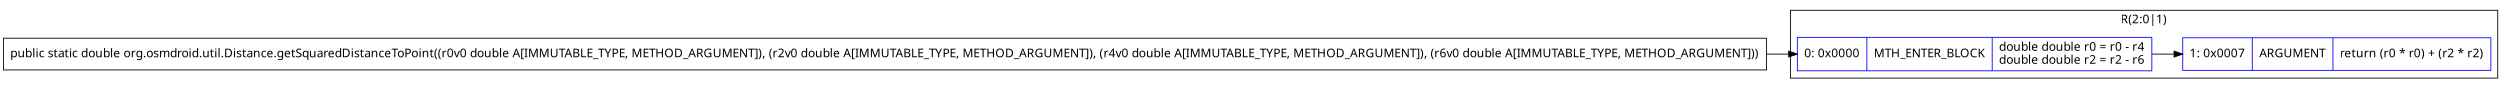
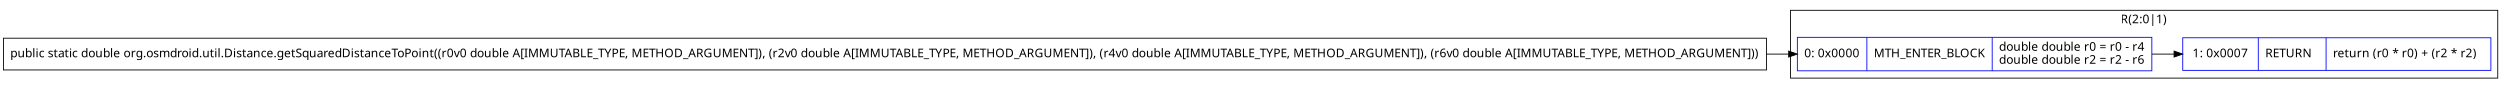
(2293, 54) -> (2289, 54)
